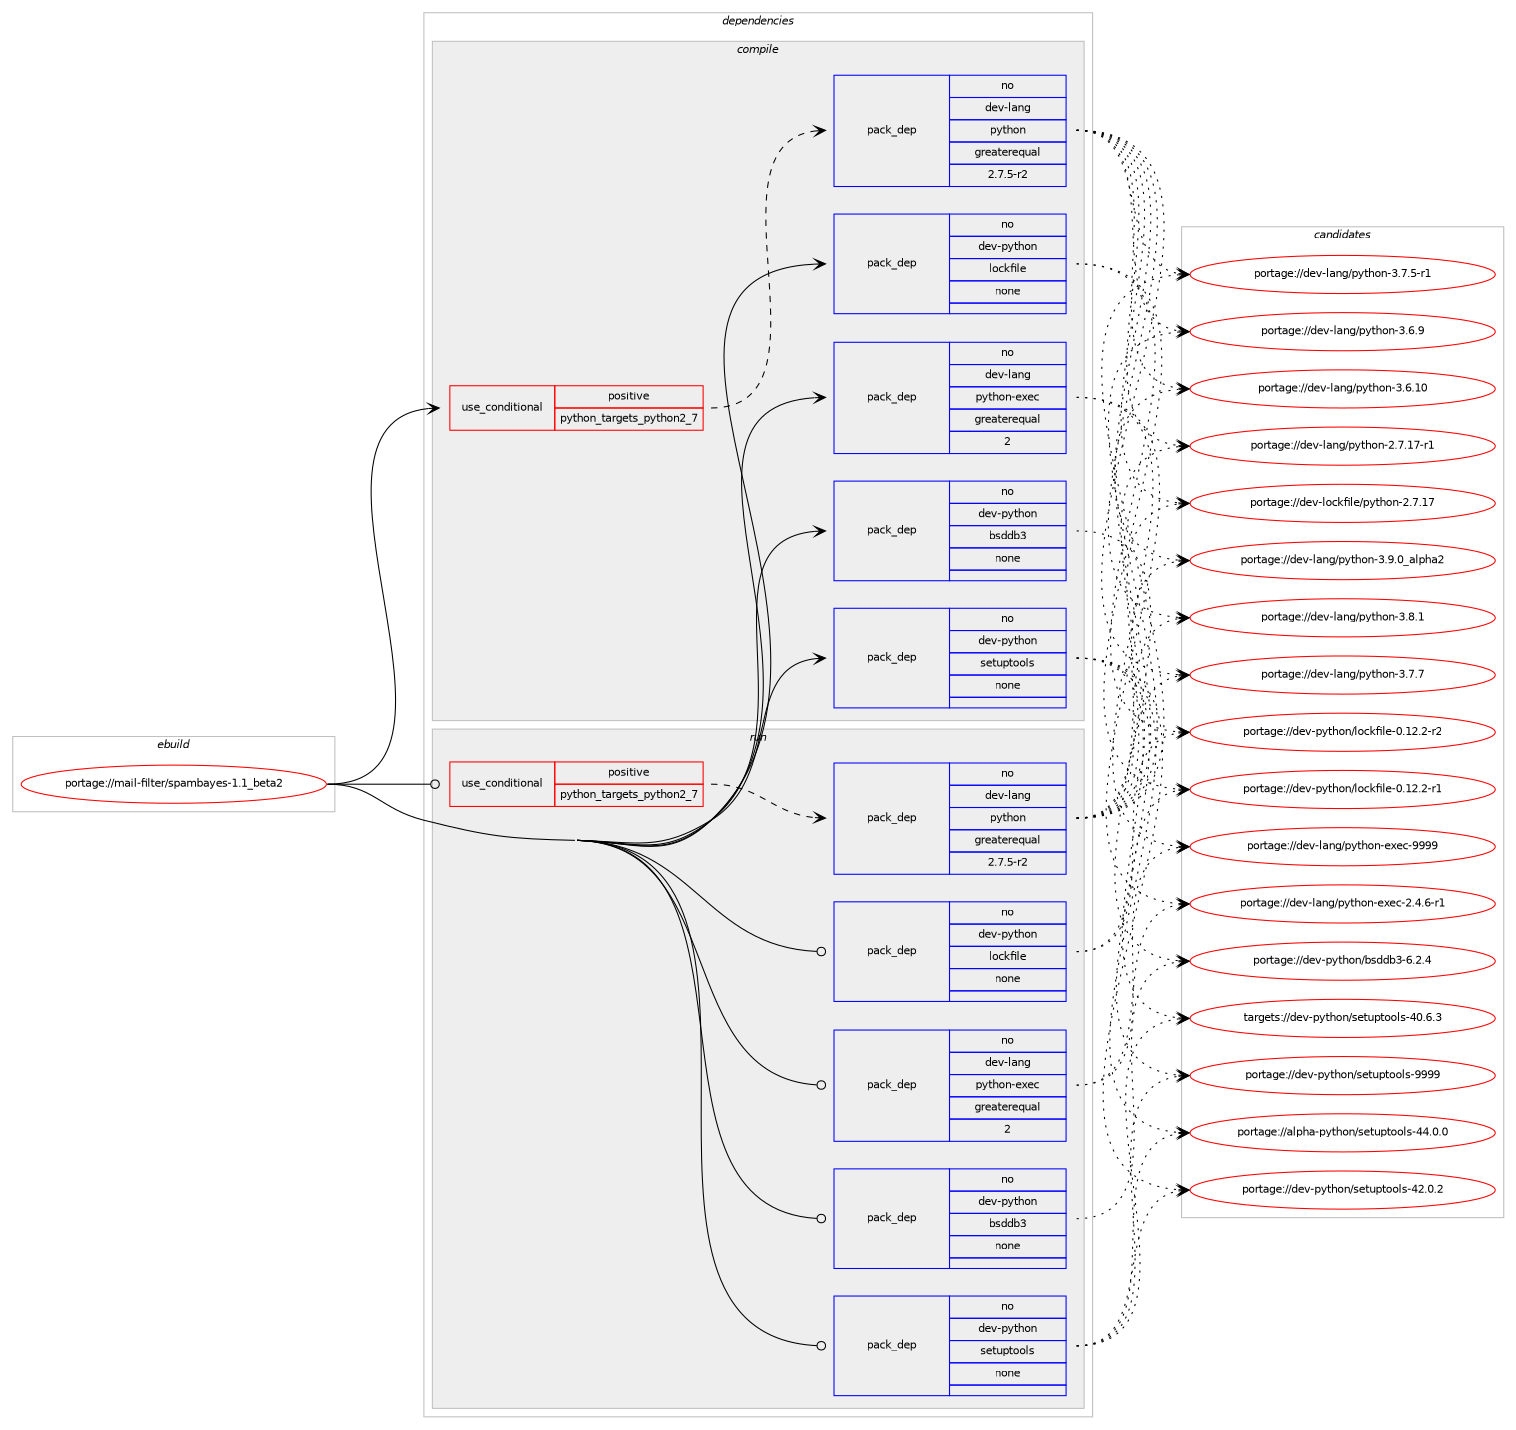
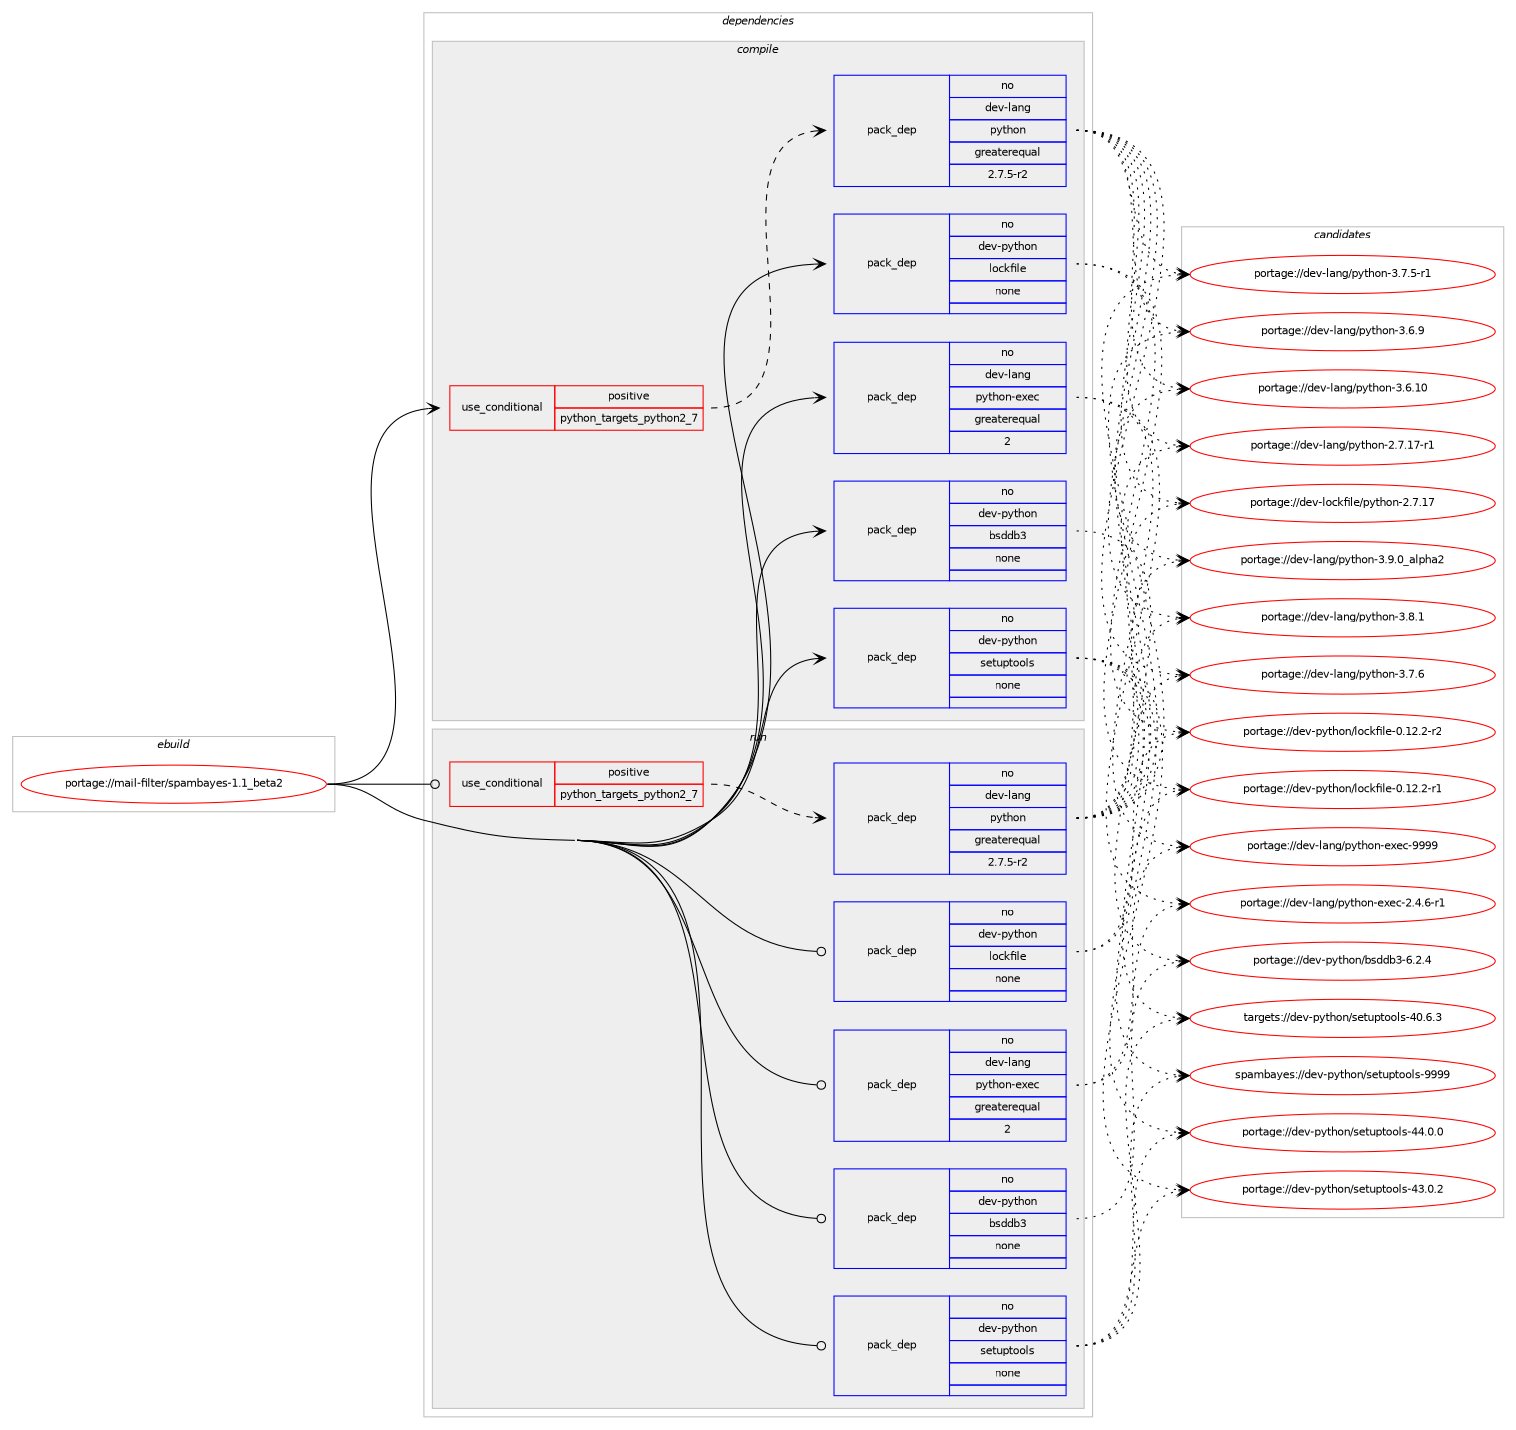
(1343, 675) -> (1343, 675)
(1343, 1076) -> (1343, 1076)
(1343, 1133) -> (1343, 1133)
(1343, 1190) -> (1343, 1190)
